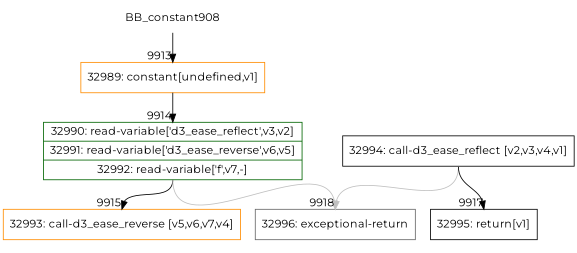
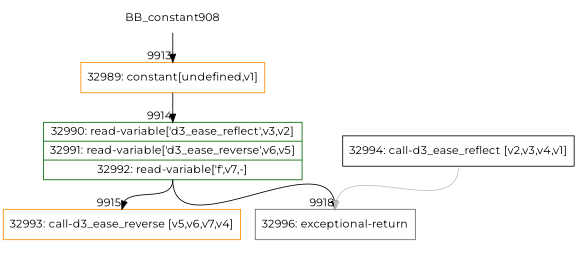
(250, 196) -> (250, 196)
(484, 224) -> none
